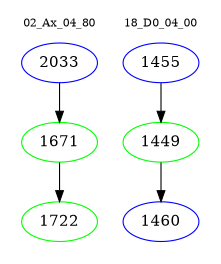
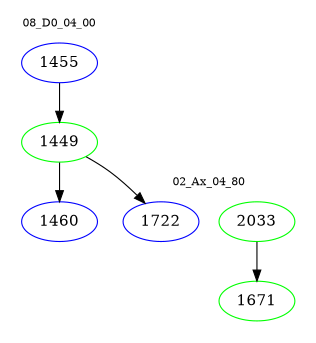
(161, 24) -> (60, 24)
(60, 63) -> (257, 222)
(60, 177) -> (122, 181)
(60, 222) -> (161, 222)
